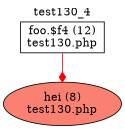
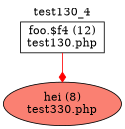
(62, 104) -> (62, 104)
